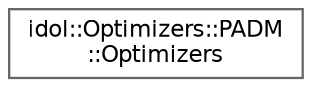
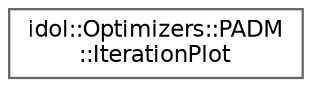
(156, 44) -> (156, 44)
